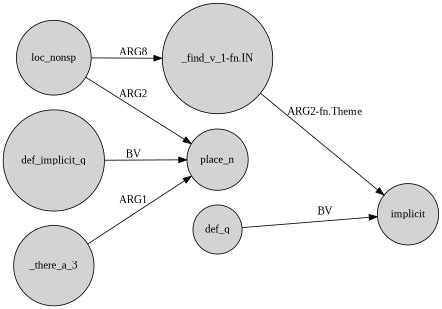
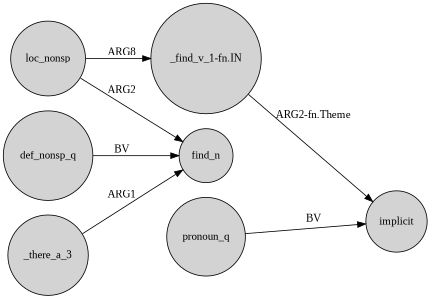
(54, 160) -> (48, 156)
(218, 160) -> (206, 156)
(218, 230) -> (206, 237)
